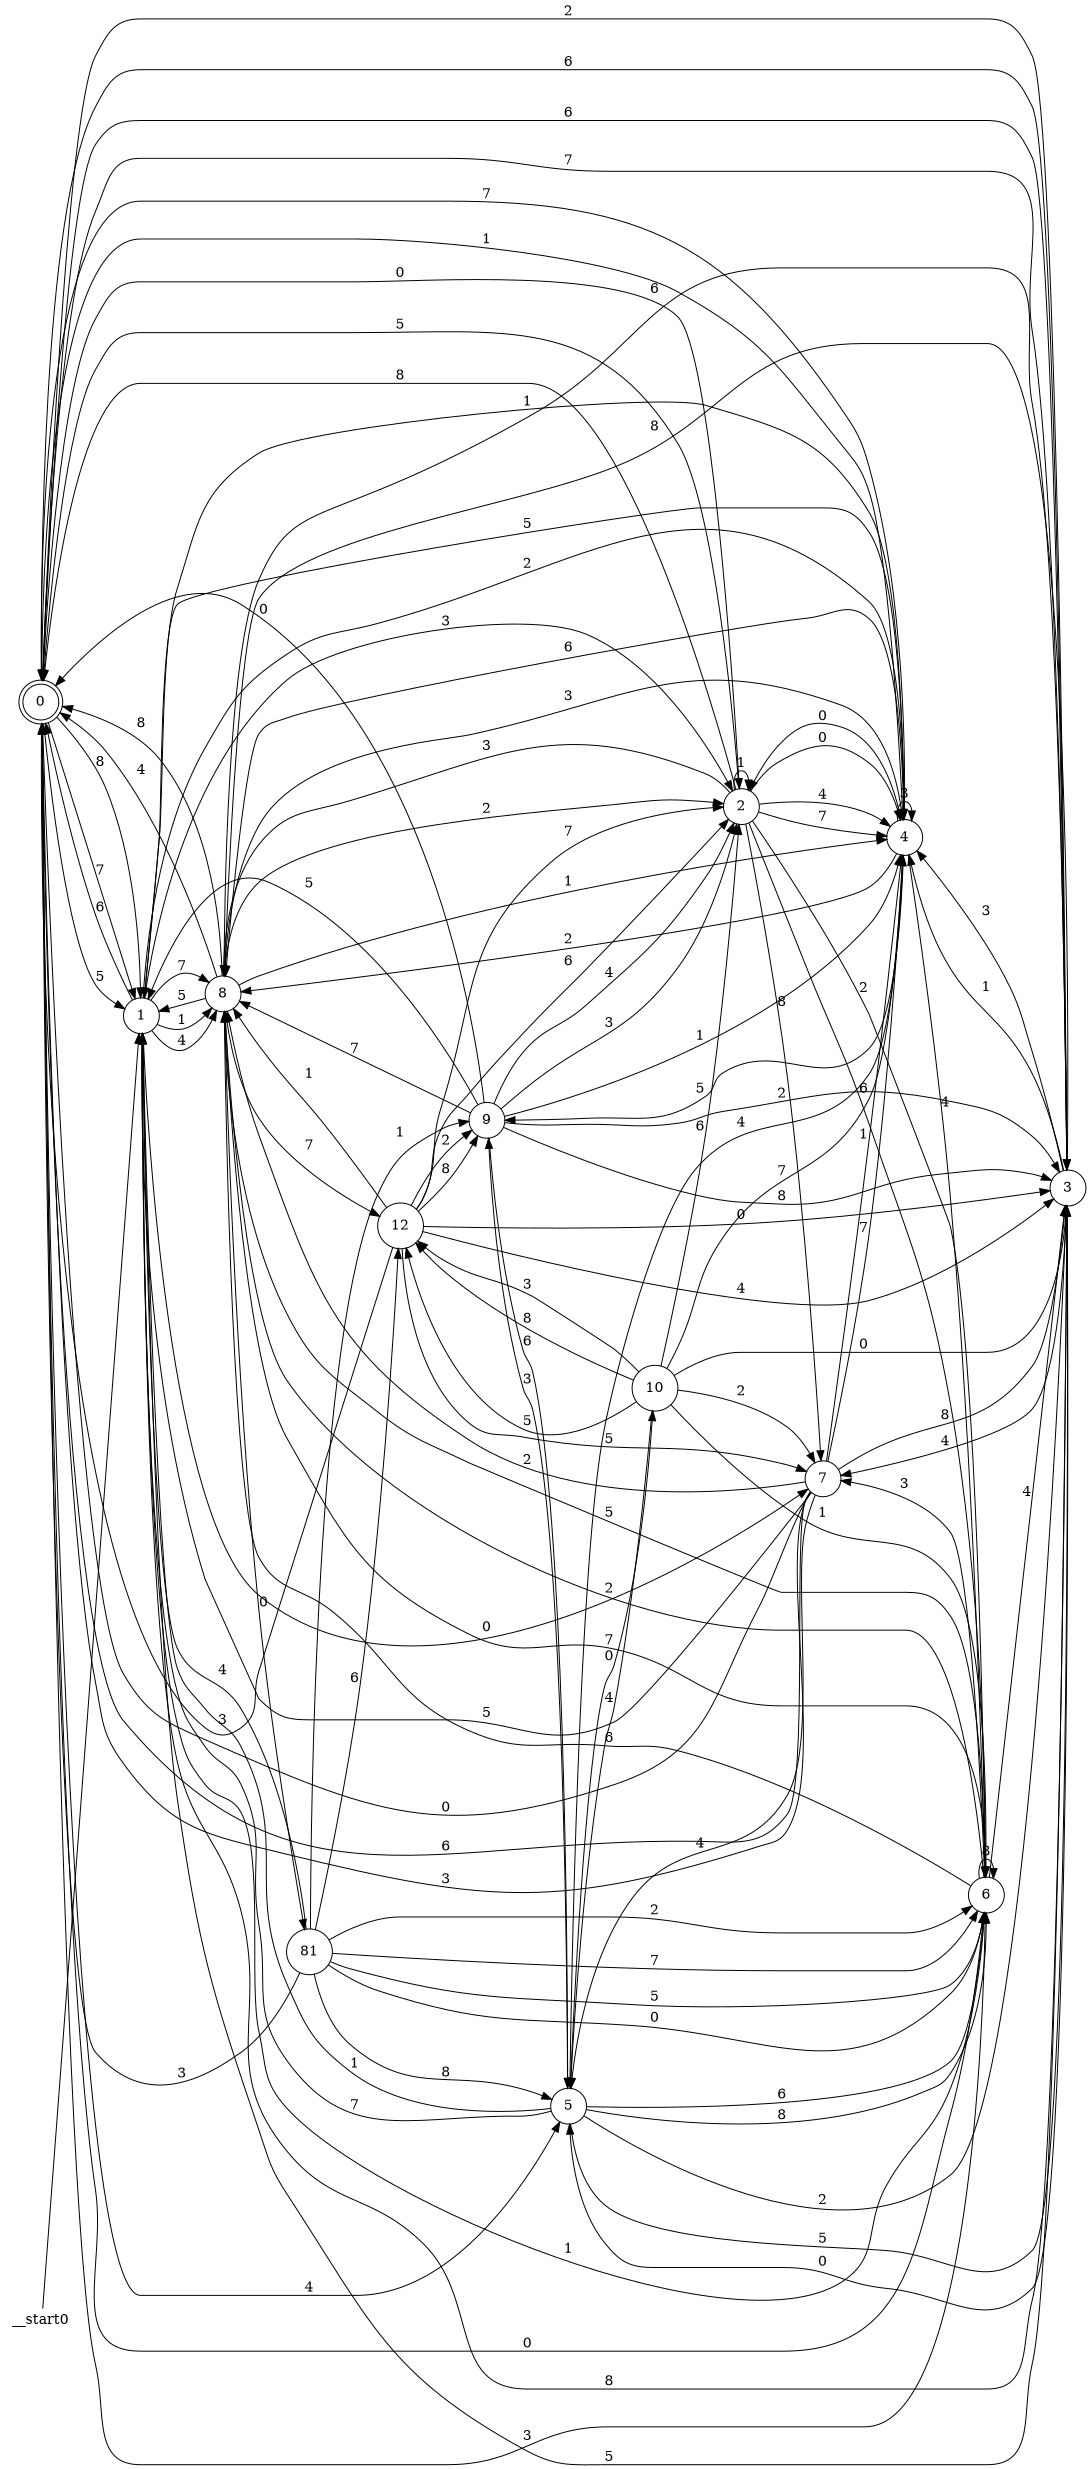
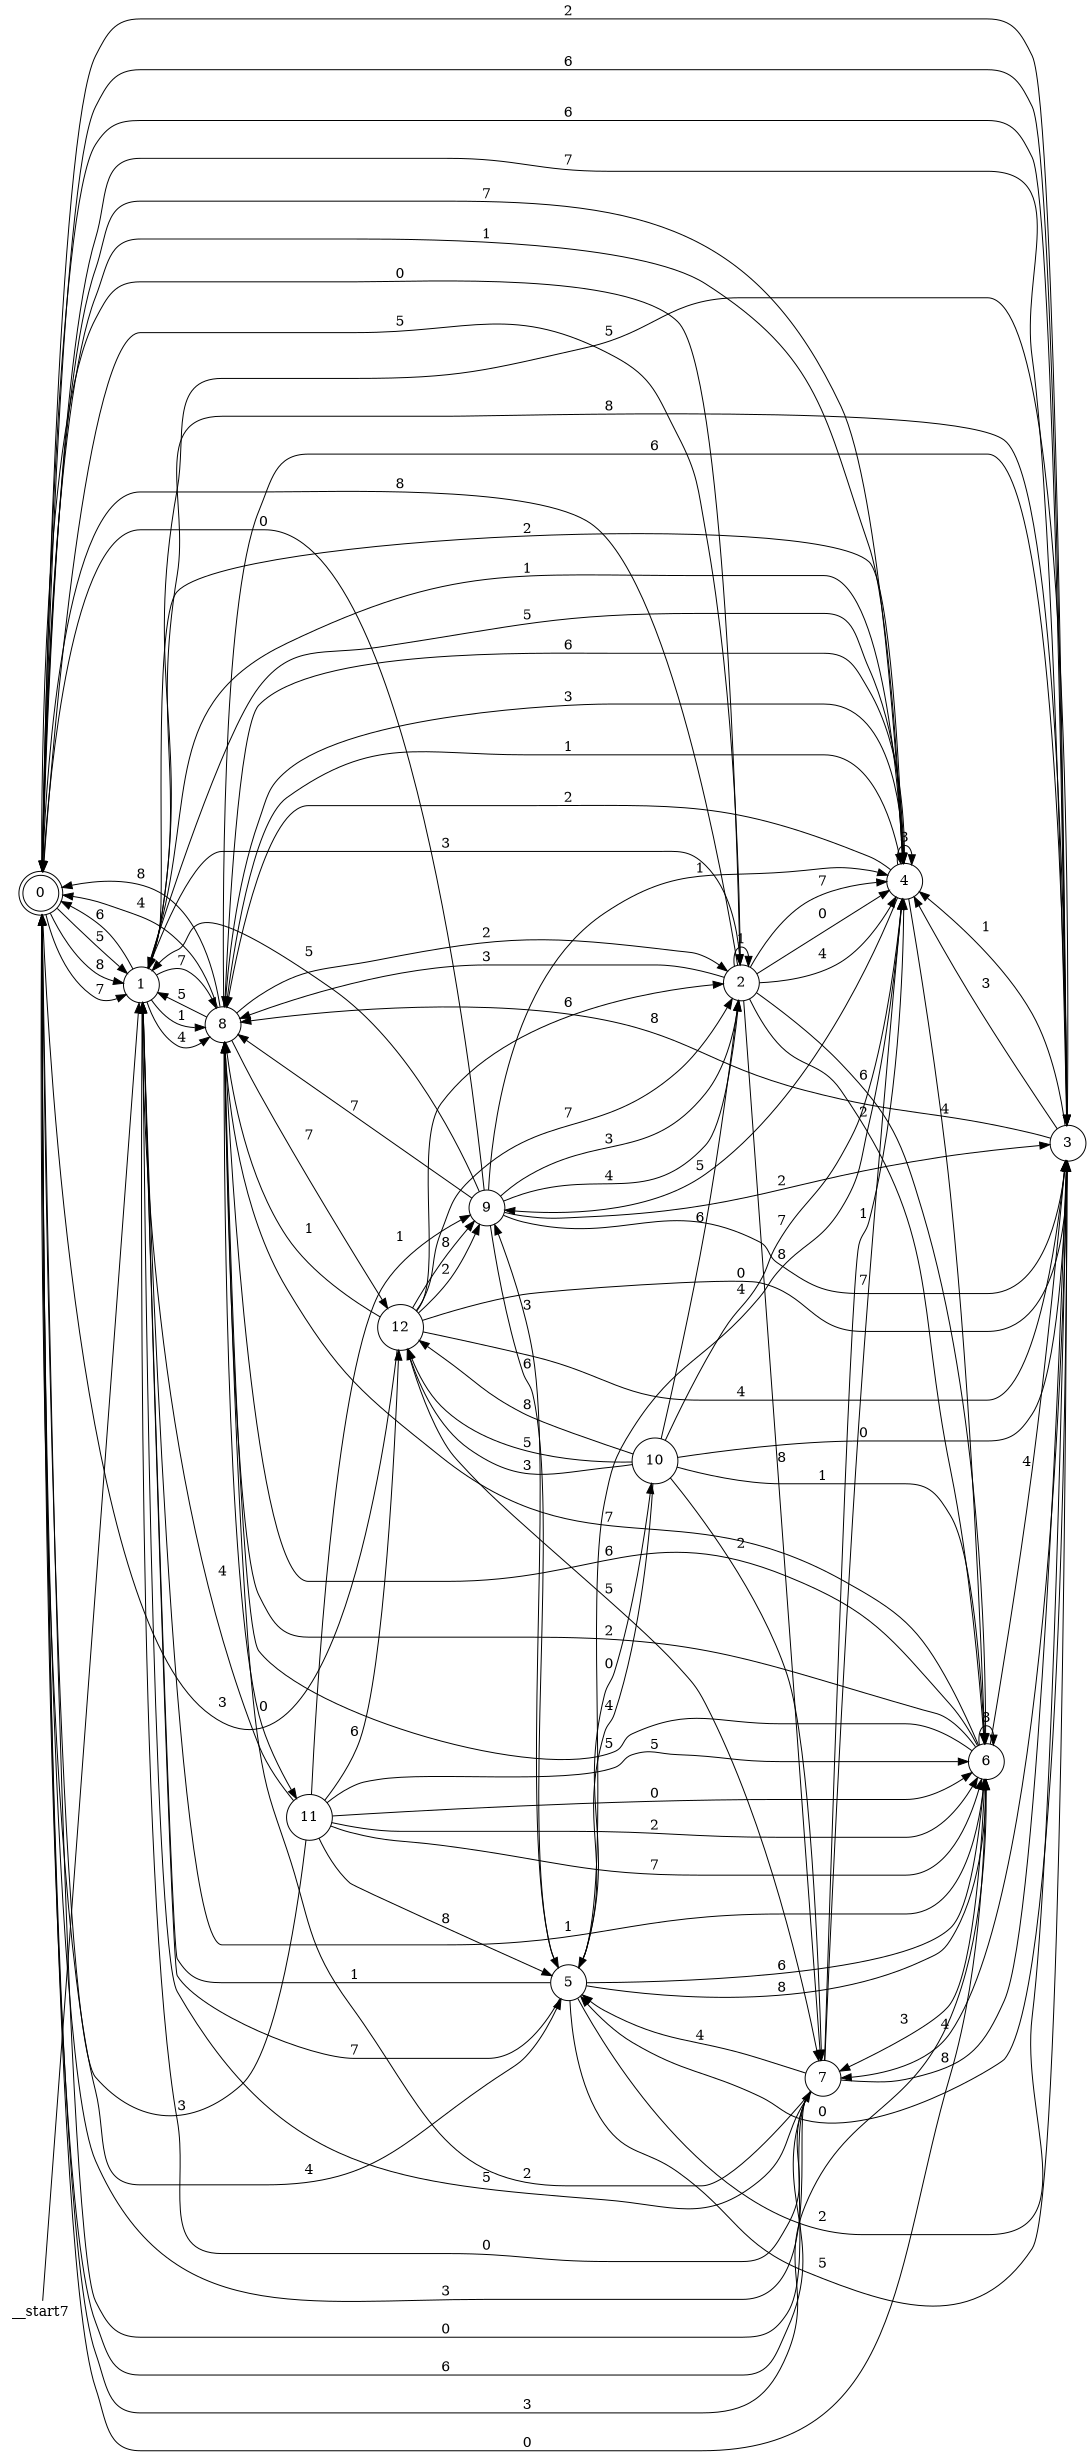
(842, 727) -> none
(309, 1952) -> (309, 1817)
(41, 2320) -> (41, 2312)
